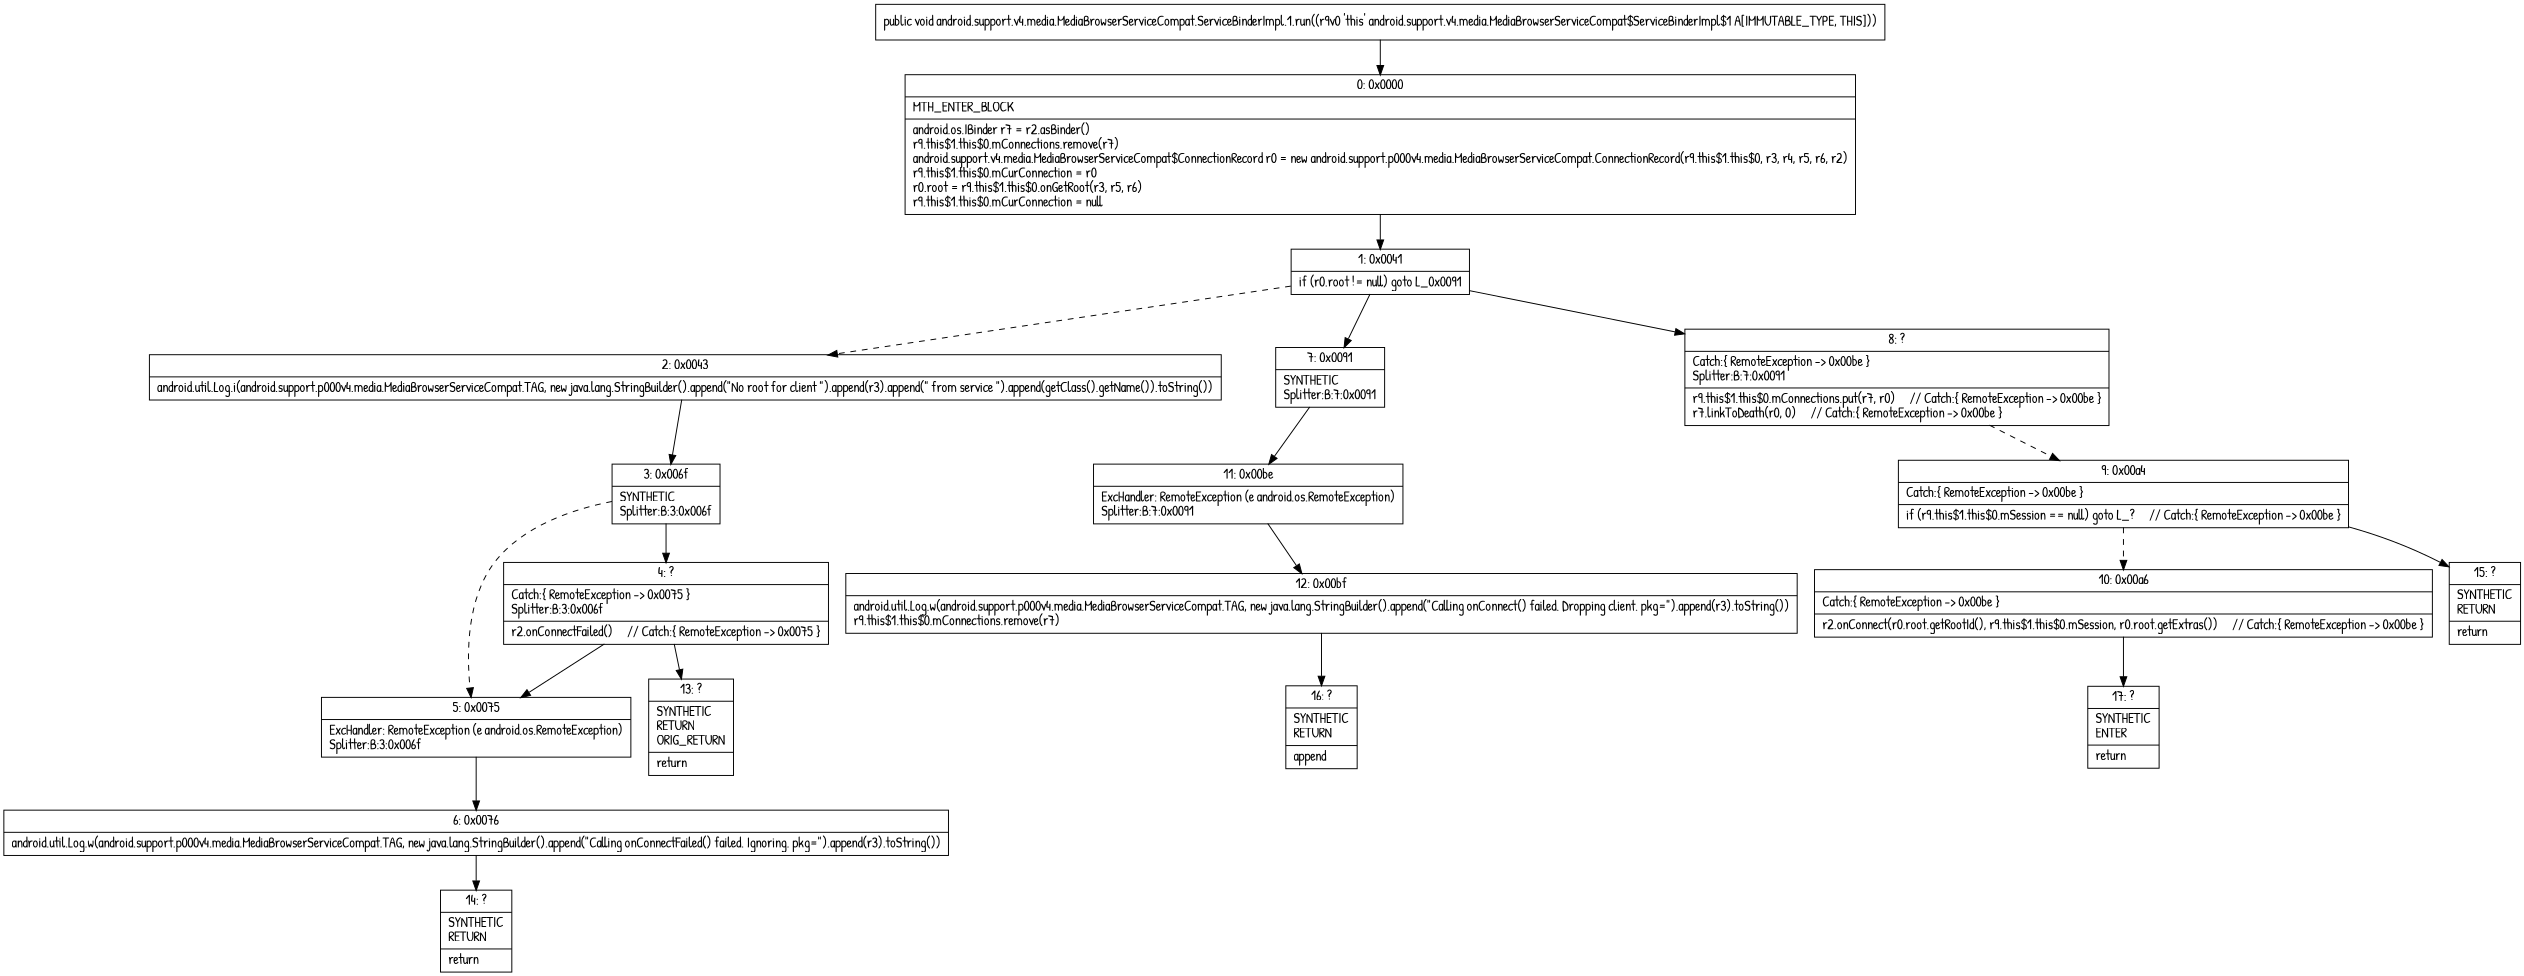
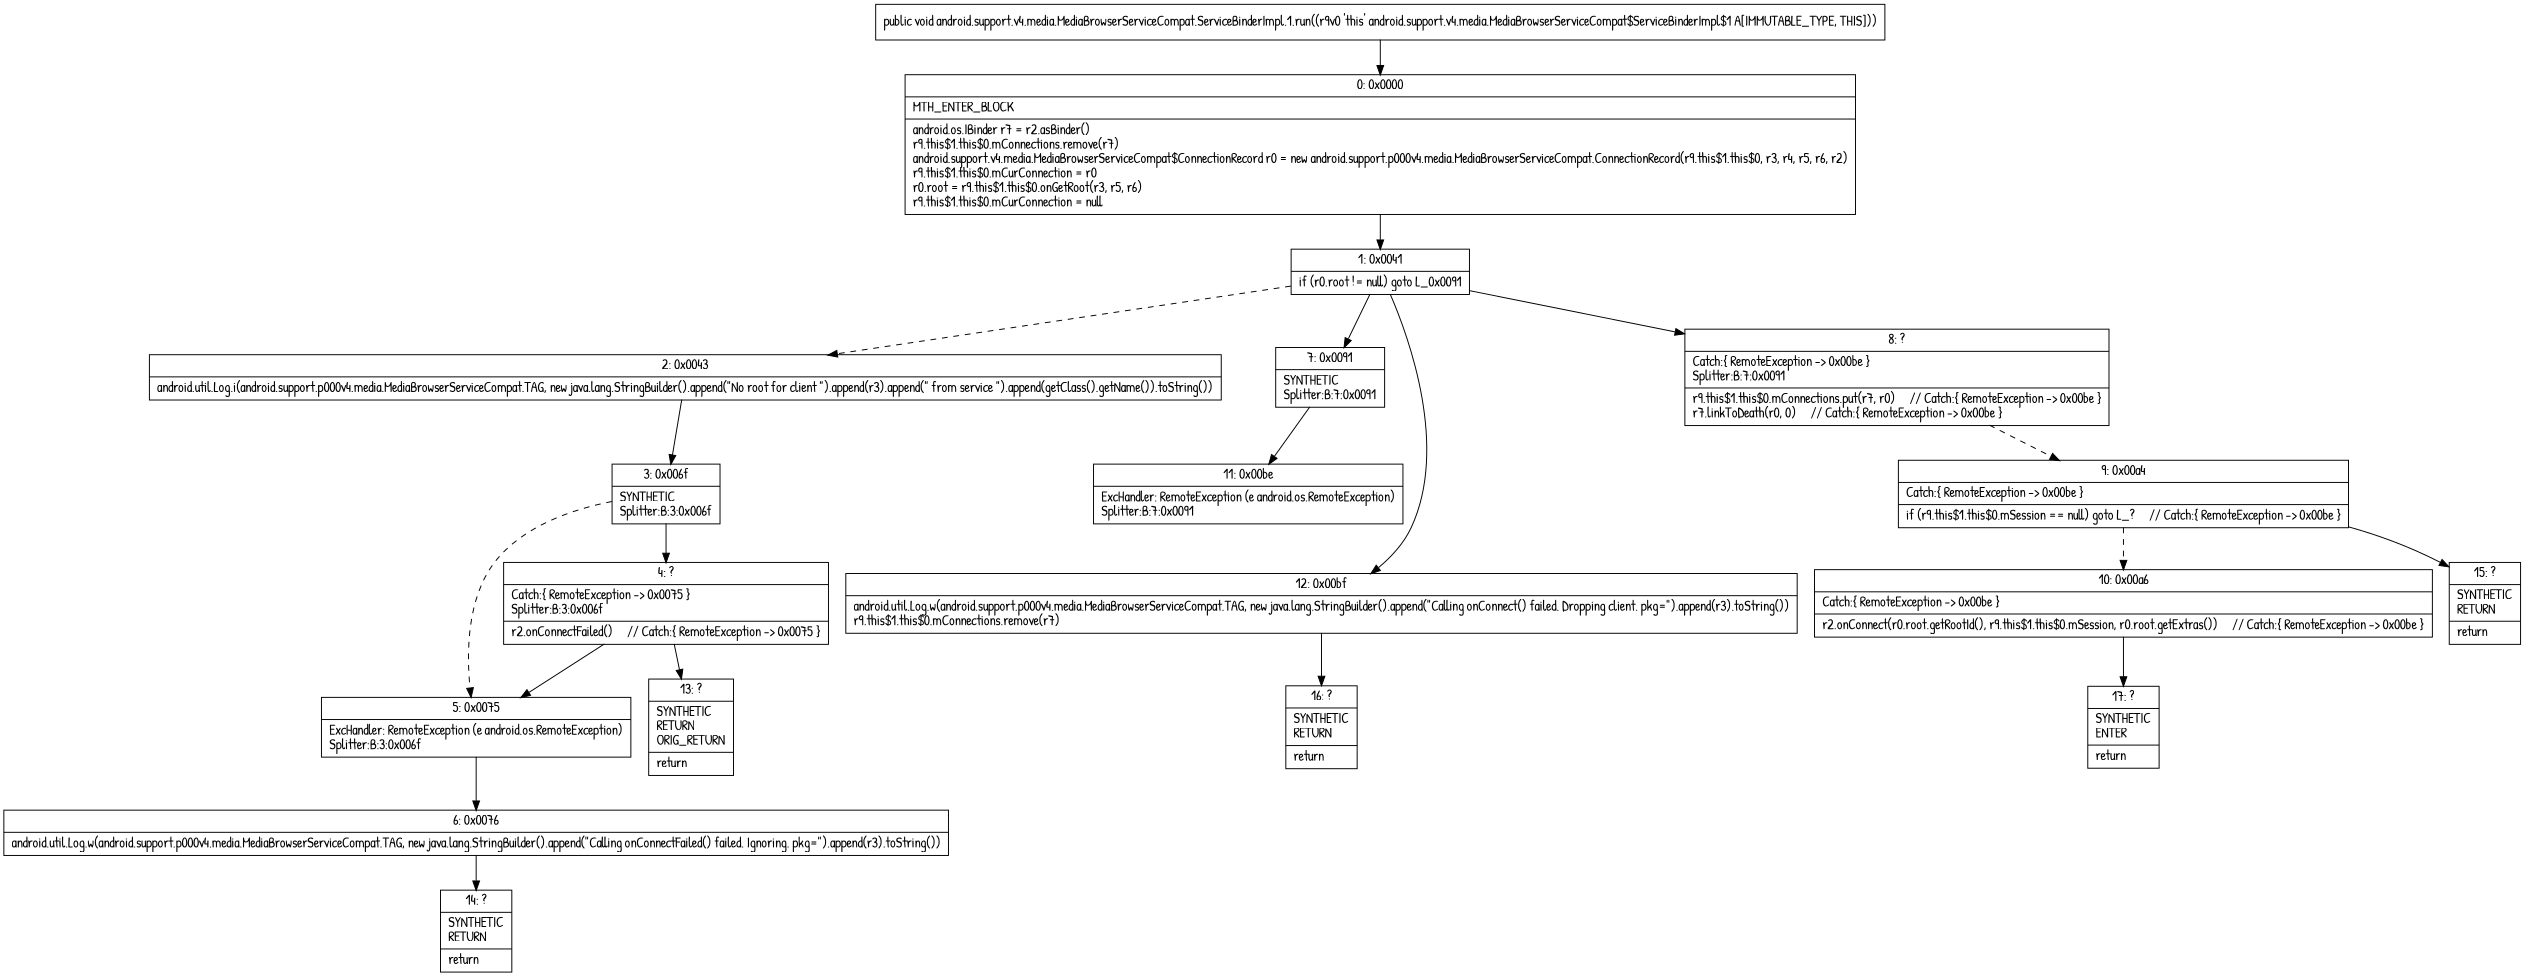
(1282, 544) -> (1426, 435)
(1310, 757) -> (1309, 757)
